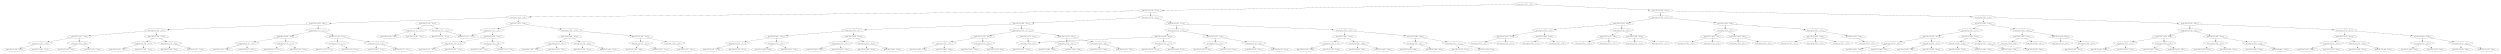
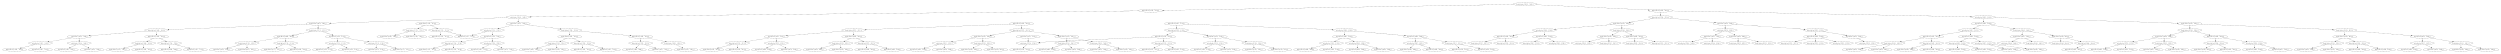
(1151, 17) -> none
